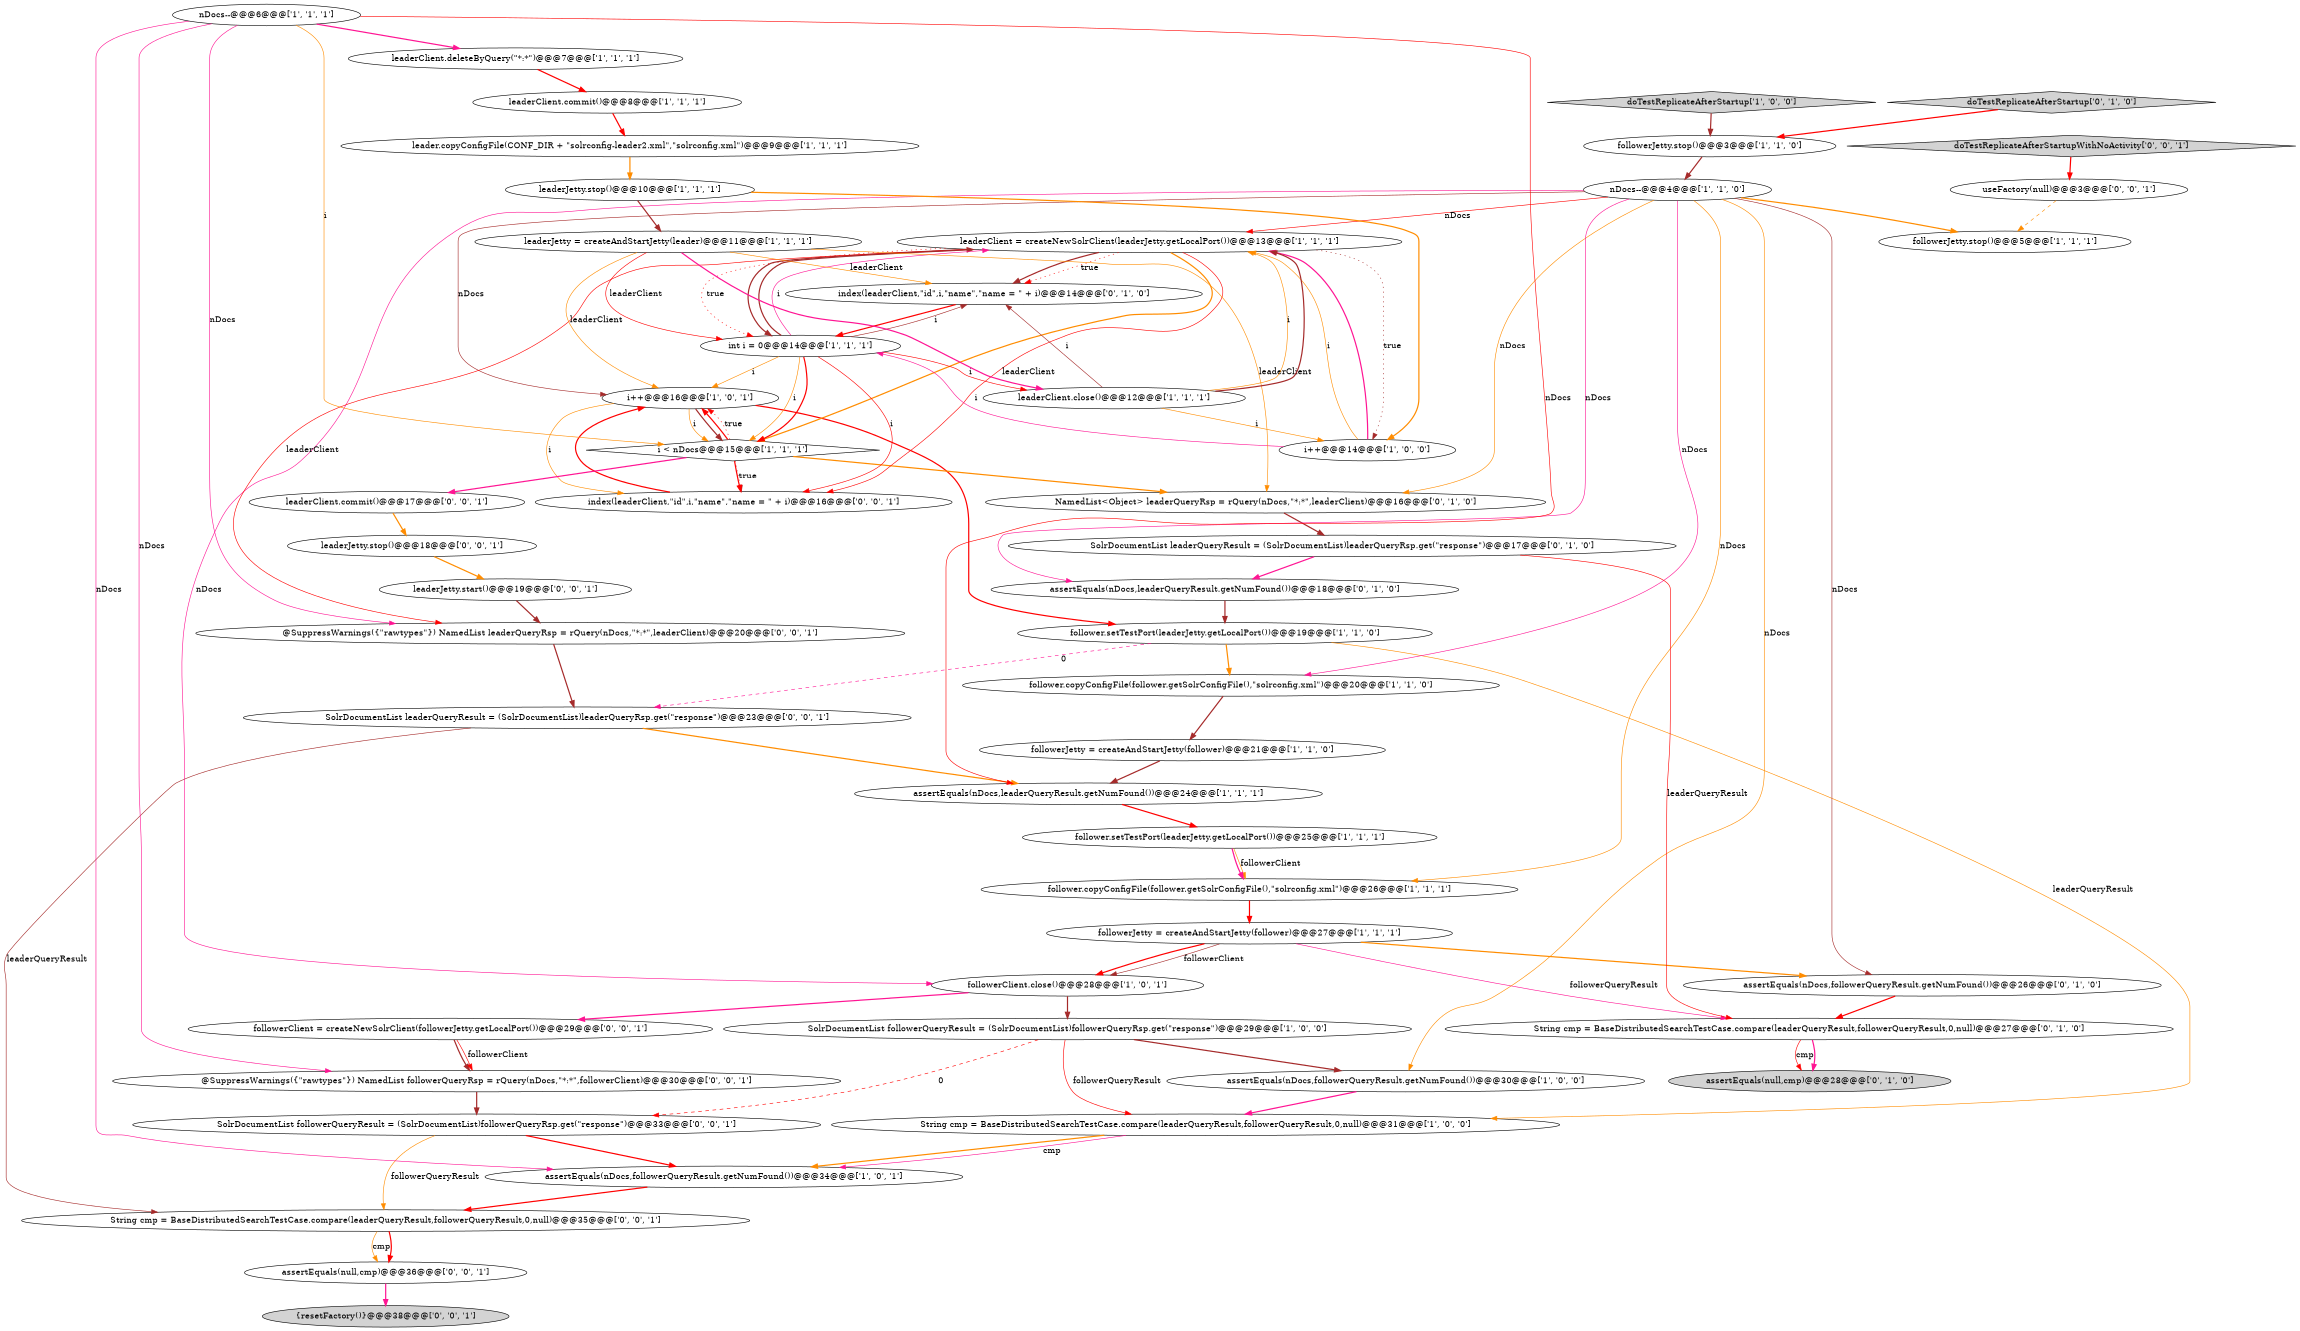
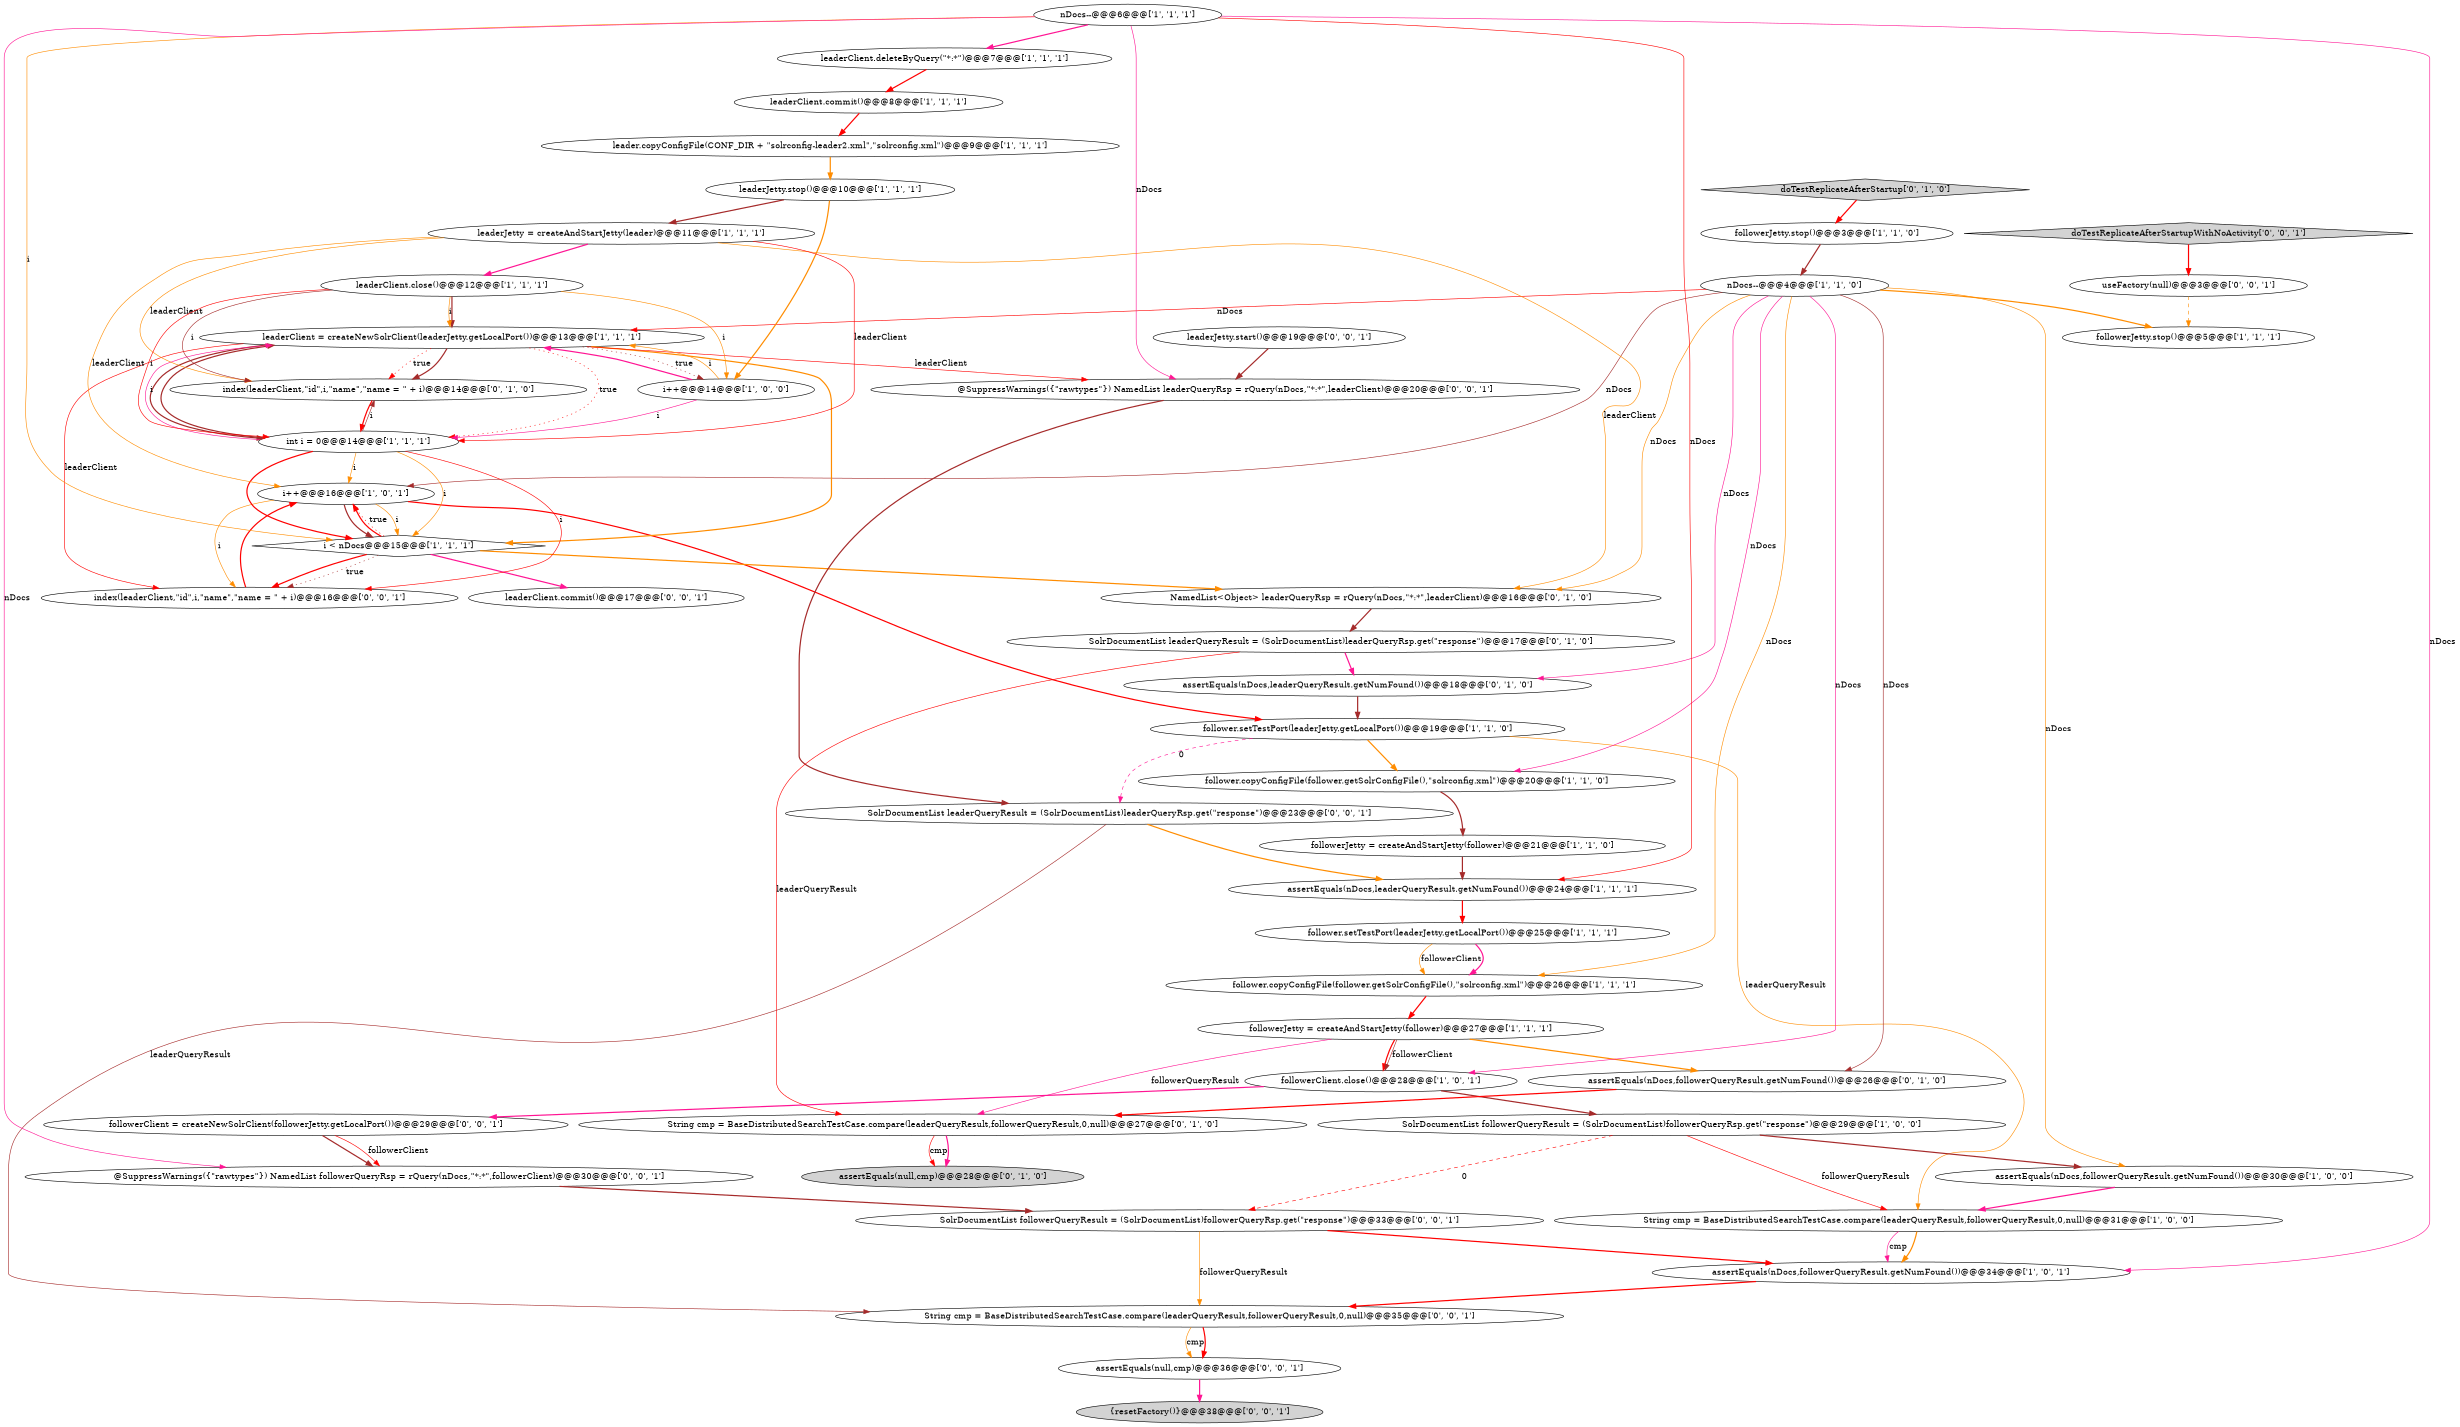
(1712, 102) -> none
(956, 369) -> (159, 340)
(412, 546) -> none
